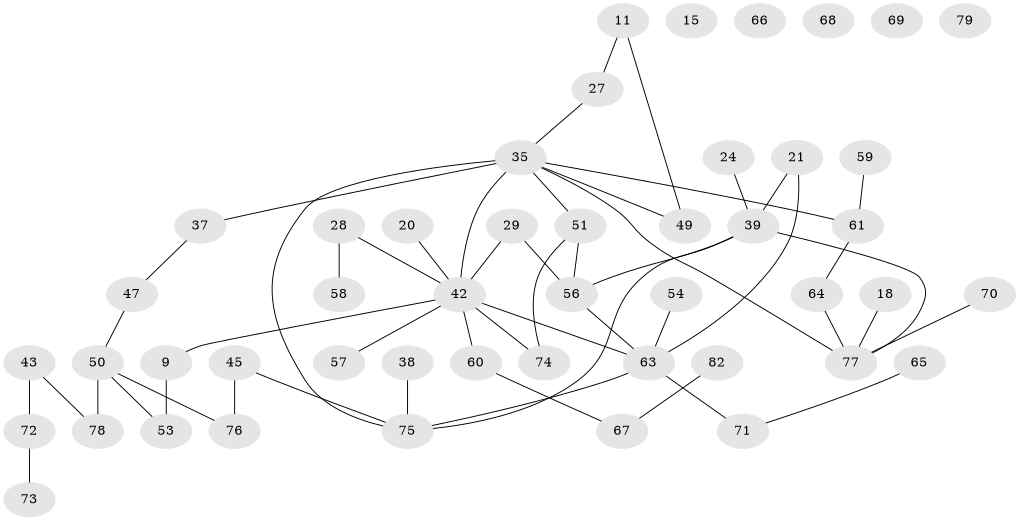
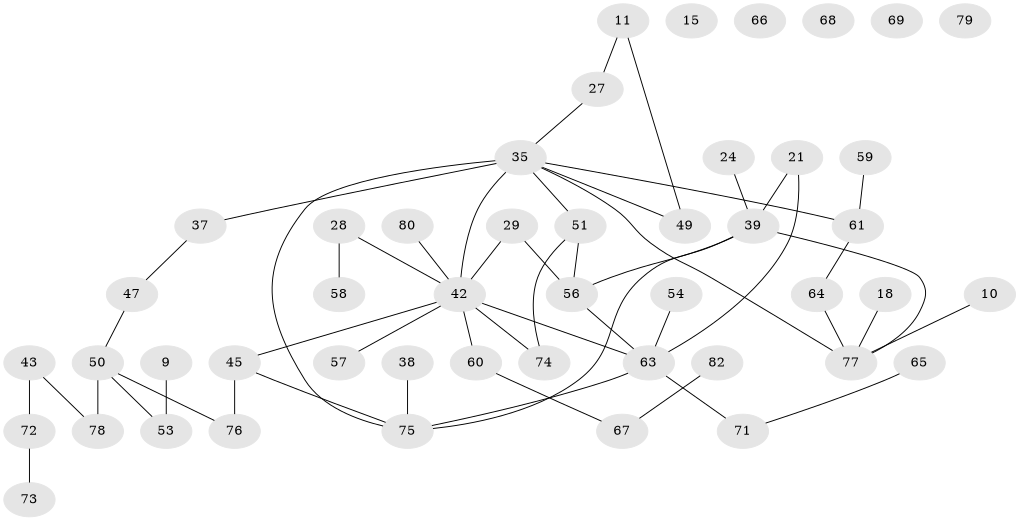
(408, 226) -> (408, 226)
(990, 294) -> (990, 294)
(310, 324) -> (347, 329)
